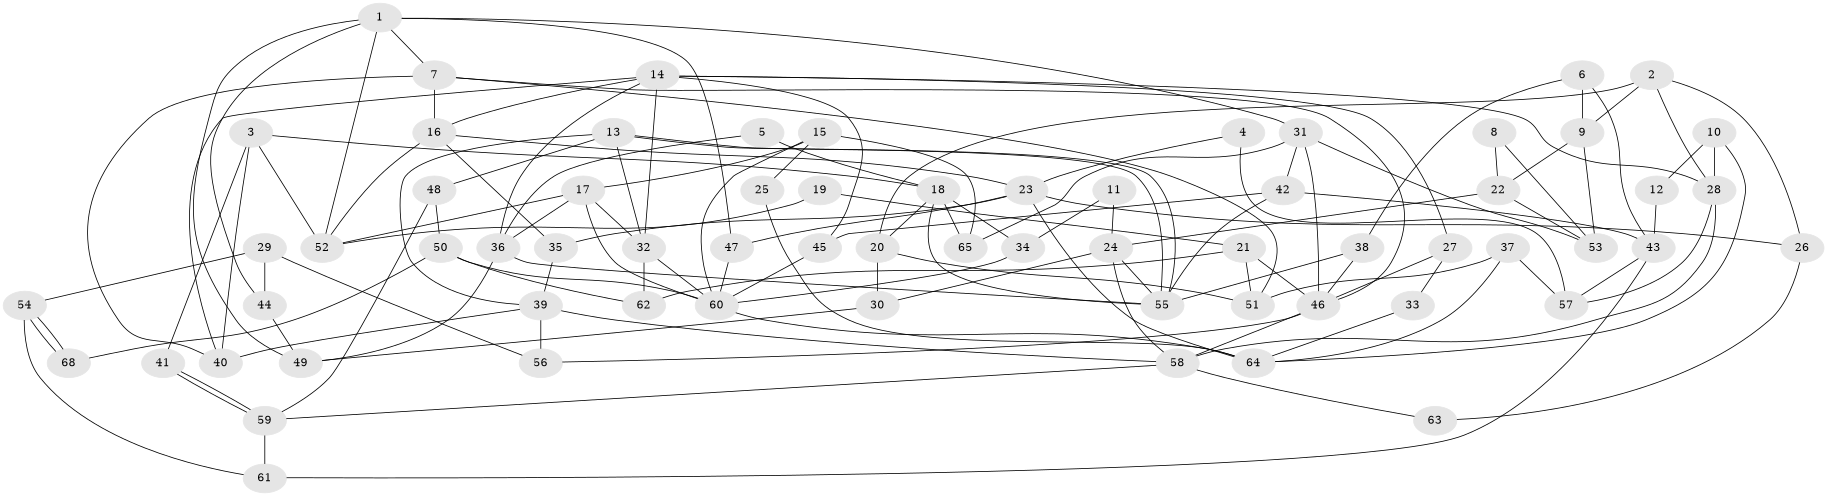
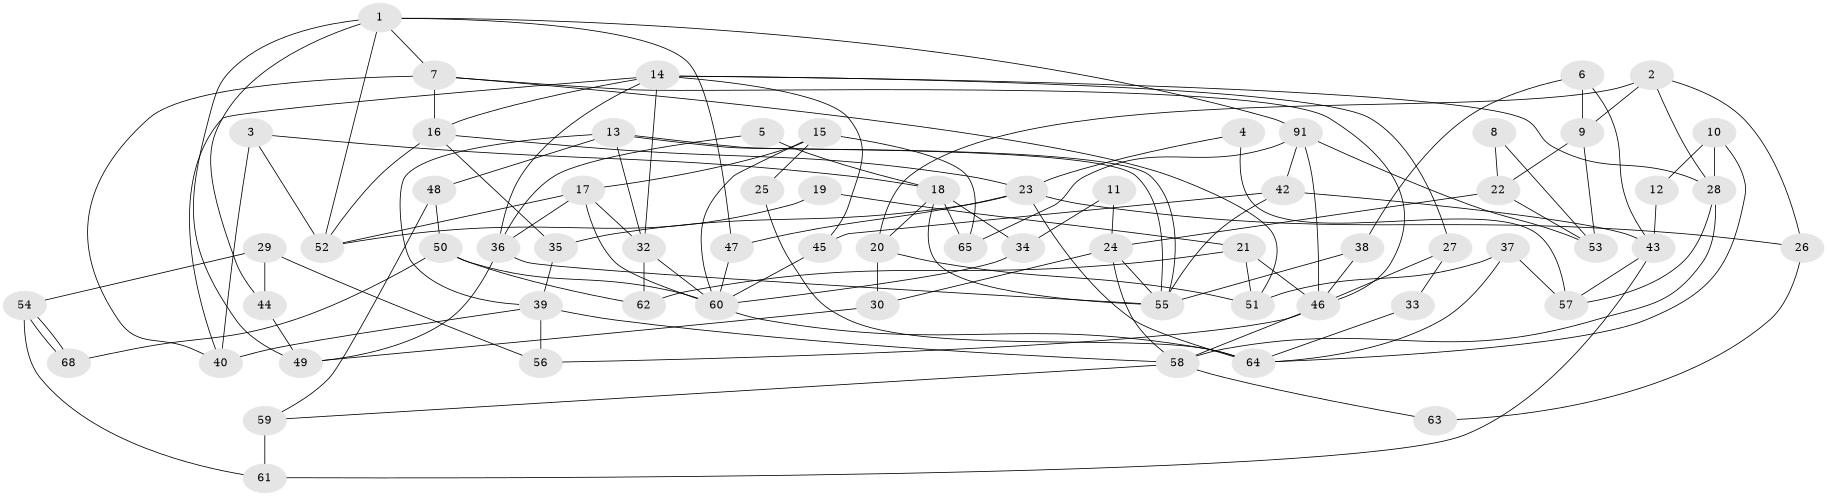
(1301, 133) -> (1301, 133)
(163, 363) -> none
